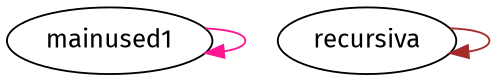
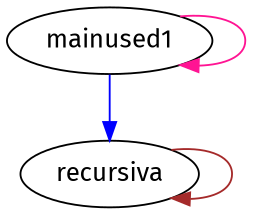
none -> (110, 98)
